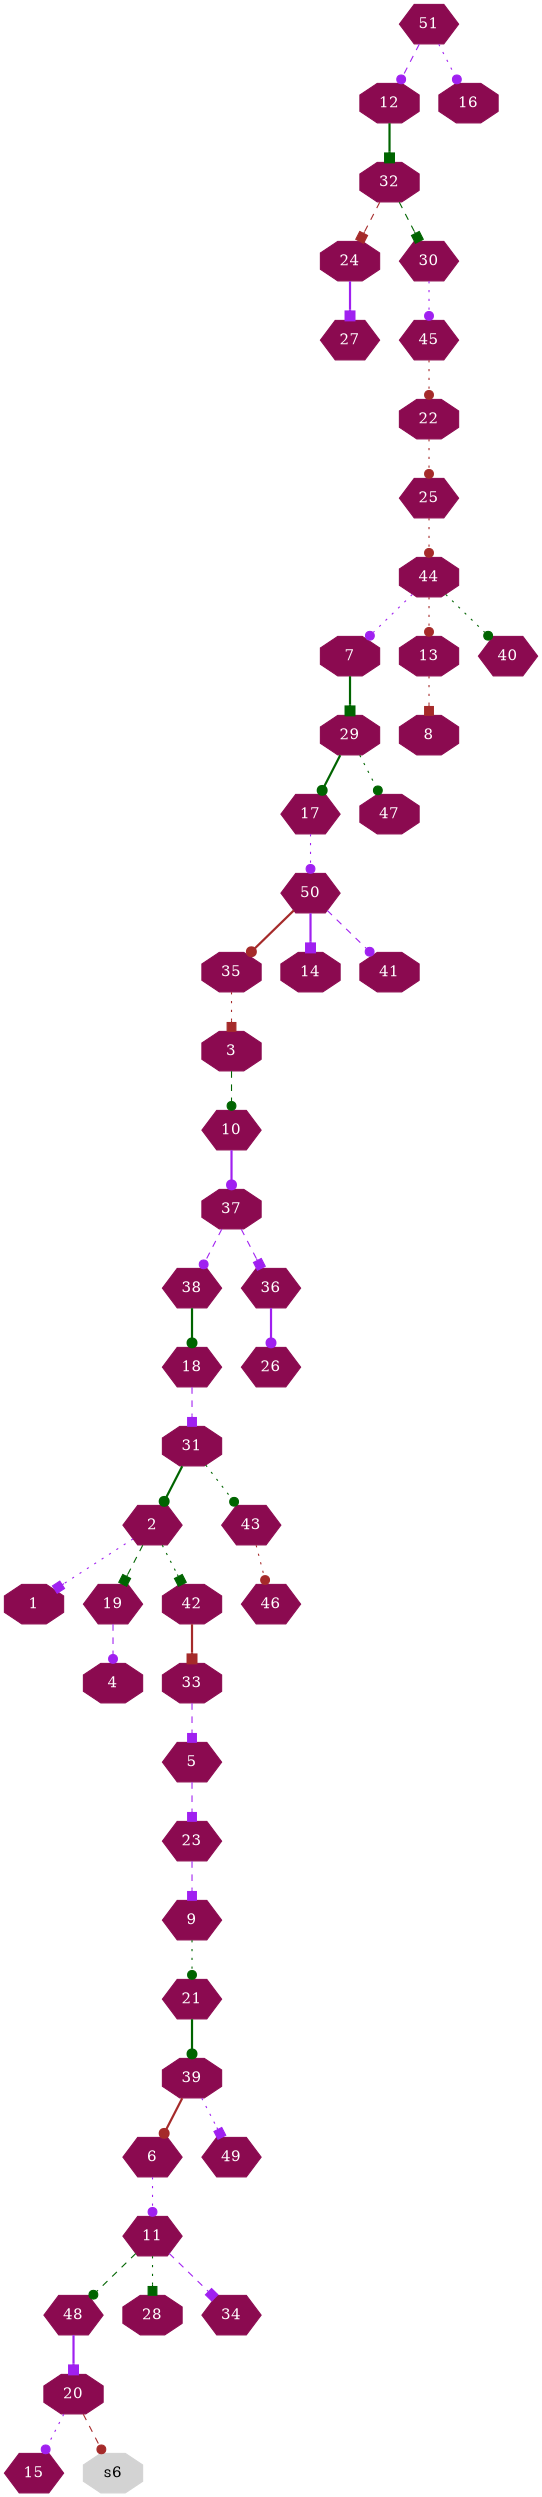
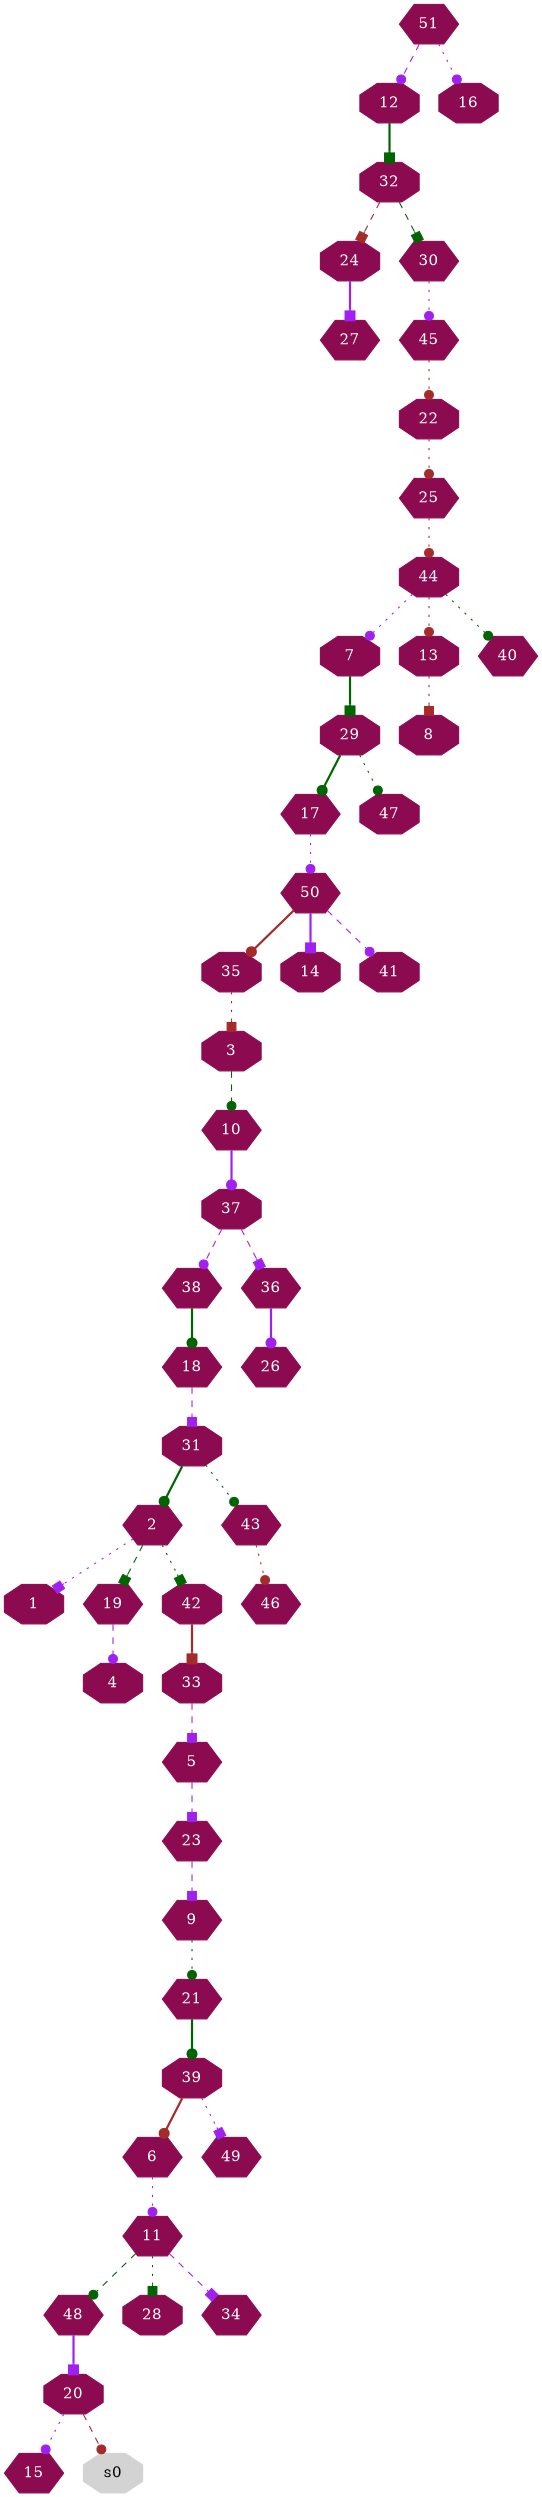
(113, 2473) -> (113, 2473)
